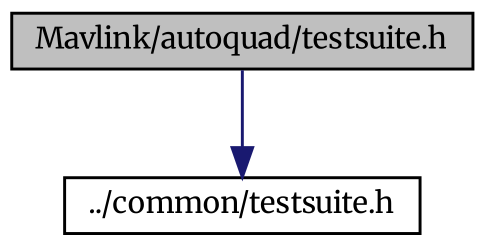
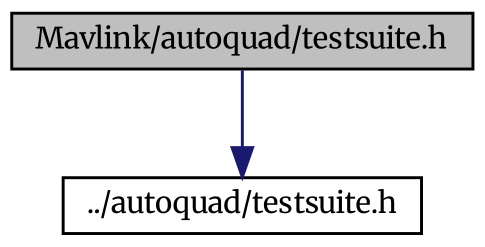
(242, 206) -> (242, 206)
